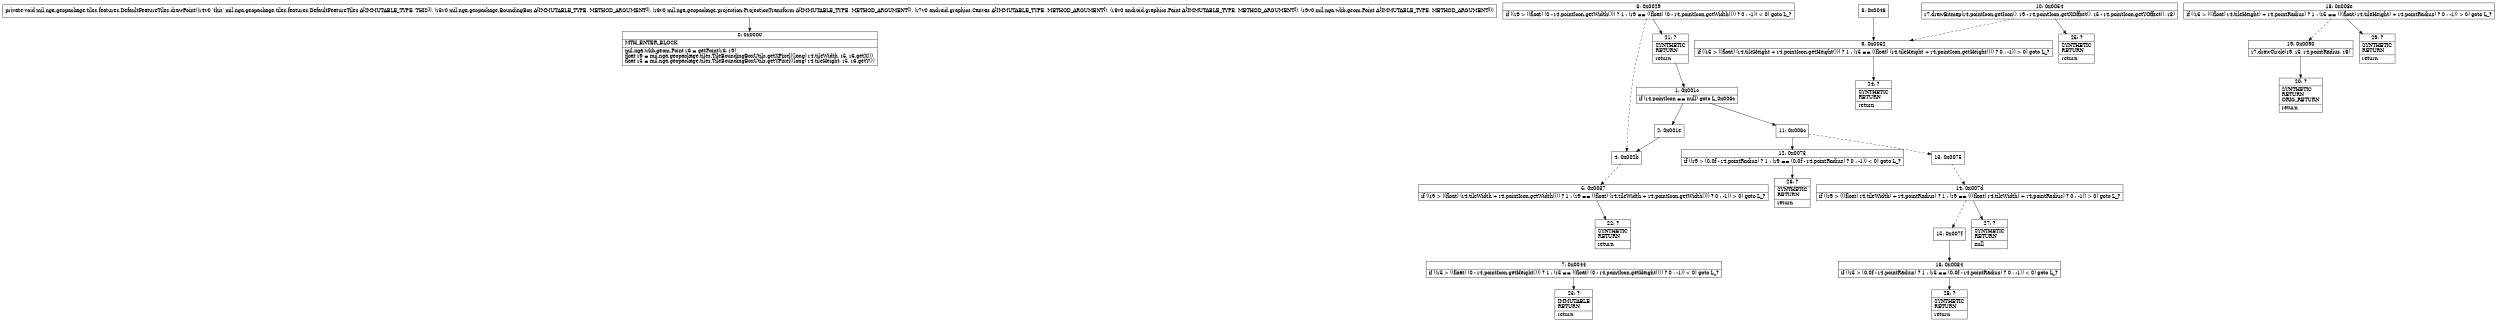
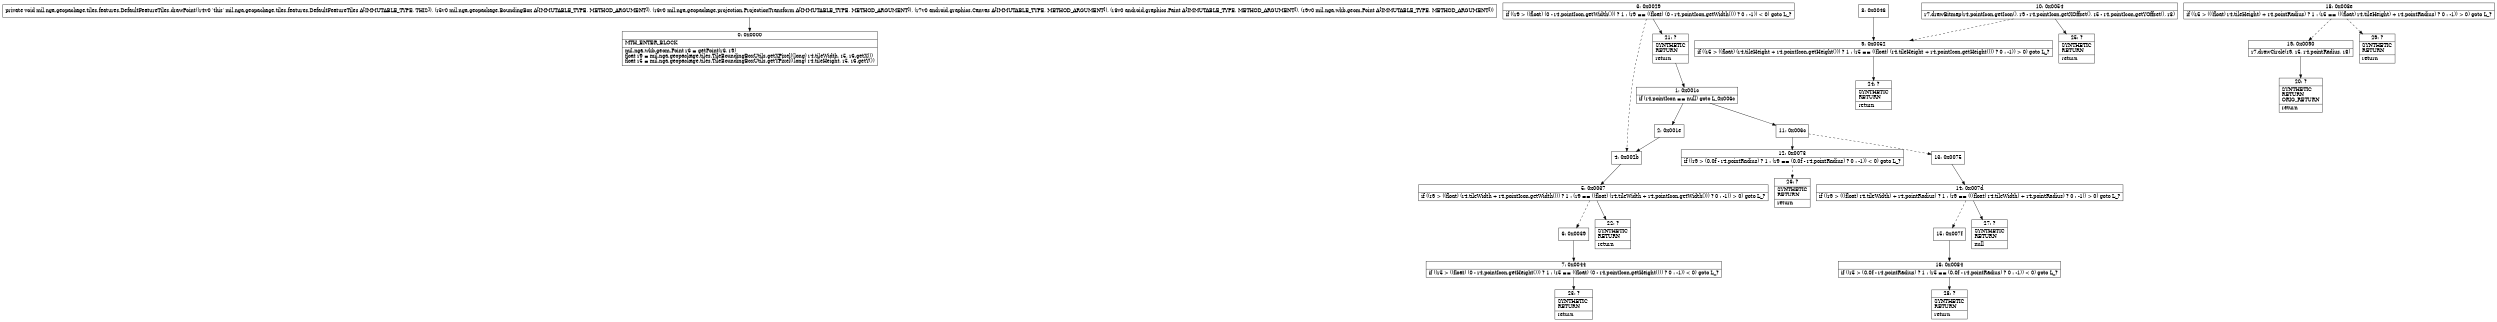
(2354, 25) -> (2354, 25)
(1792, 170) -> (1792, 170)
(1612, 173) -> (1612, 173)
(1957, 173) -> (1957, 173)
none -> (1574, 234)
(1574, 302) -> (1573, 302)
